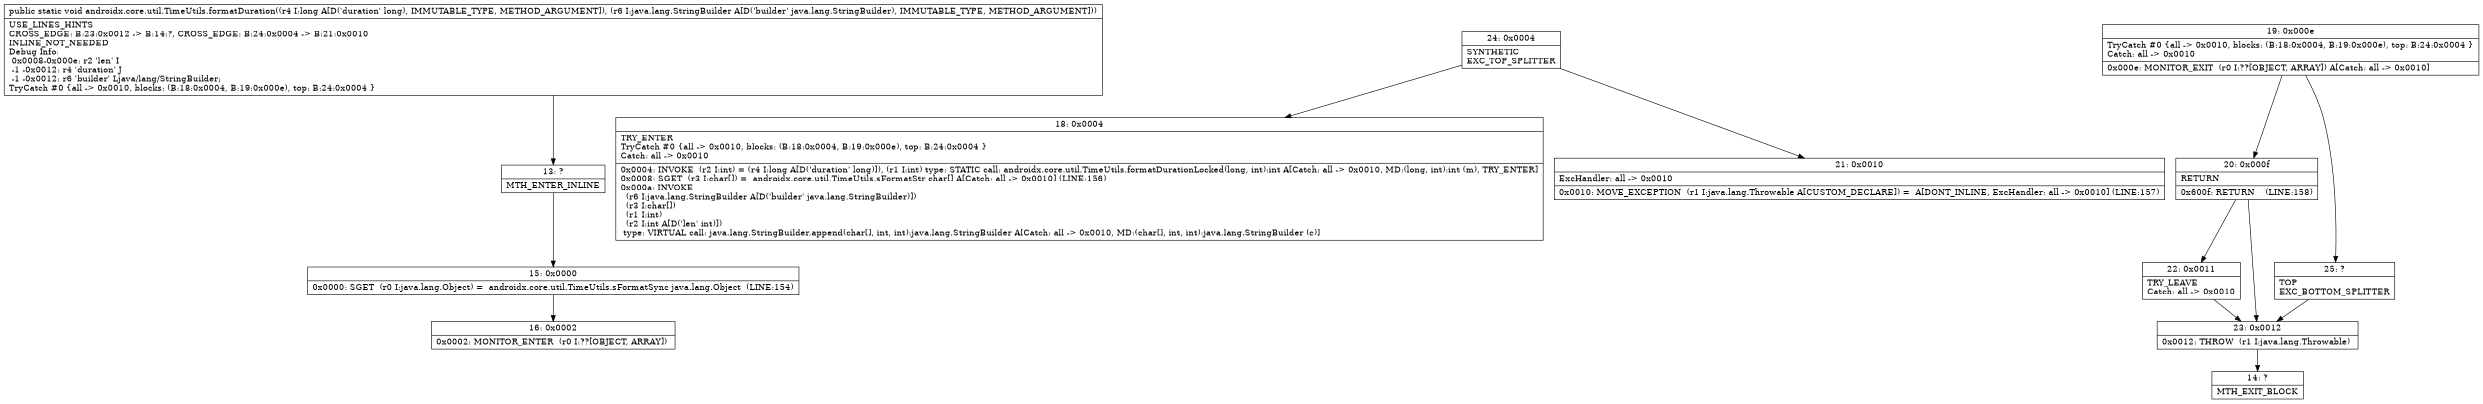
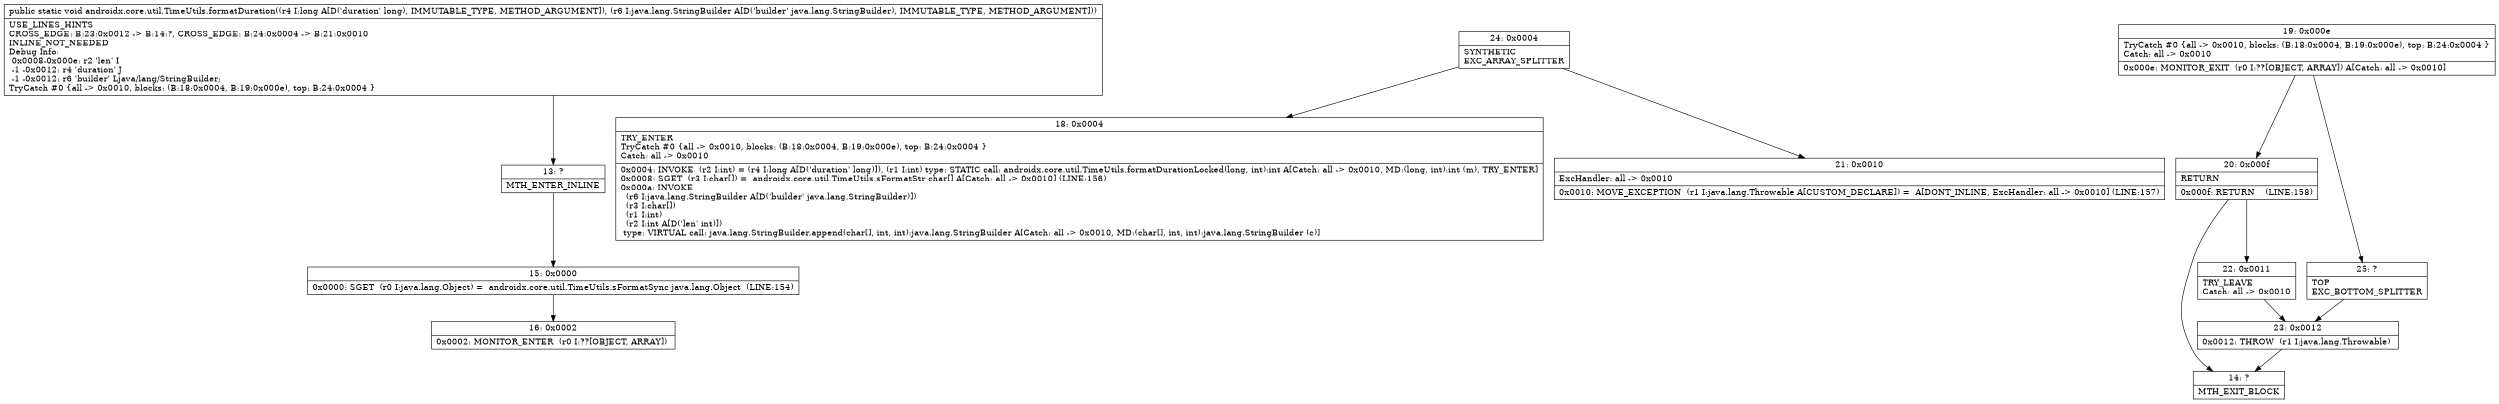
(1511, 61) -> (1514, 61)
(2247, 192) -> (2247, 192)
(2252, 258) -> (2186, 282)
